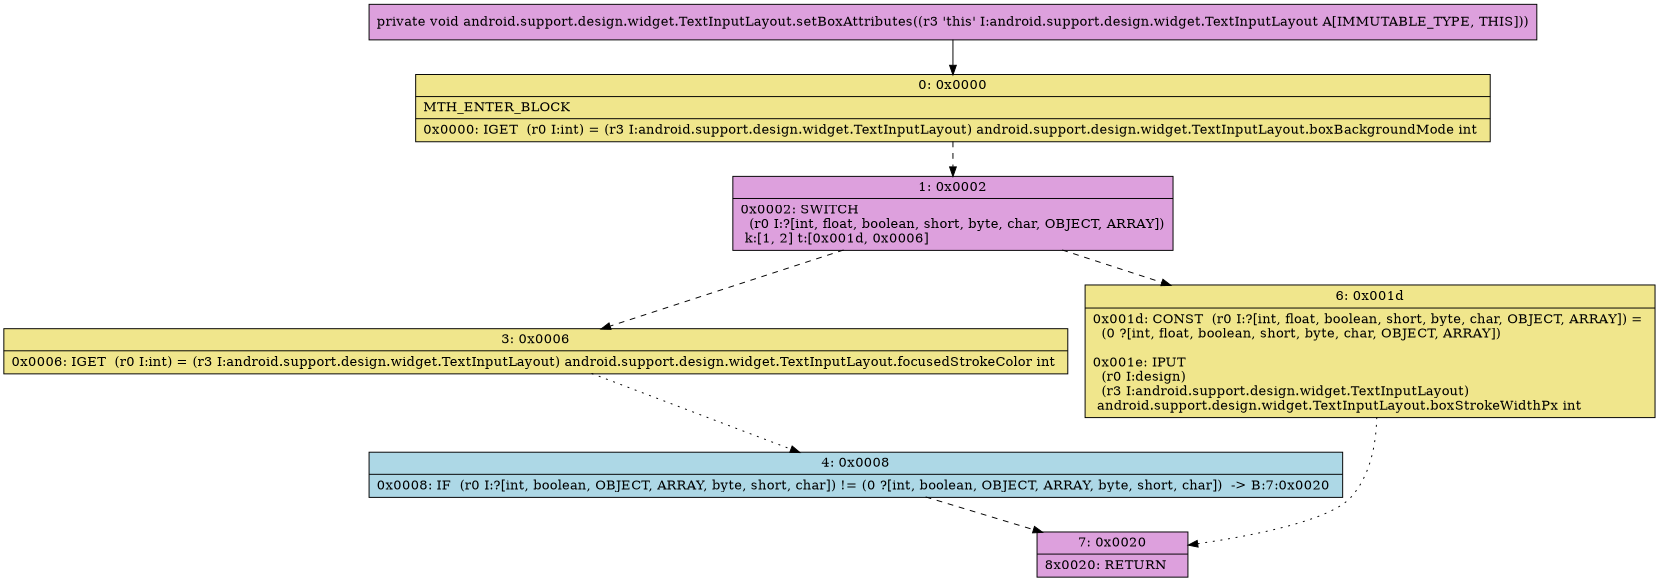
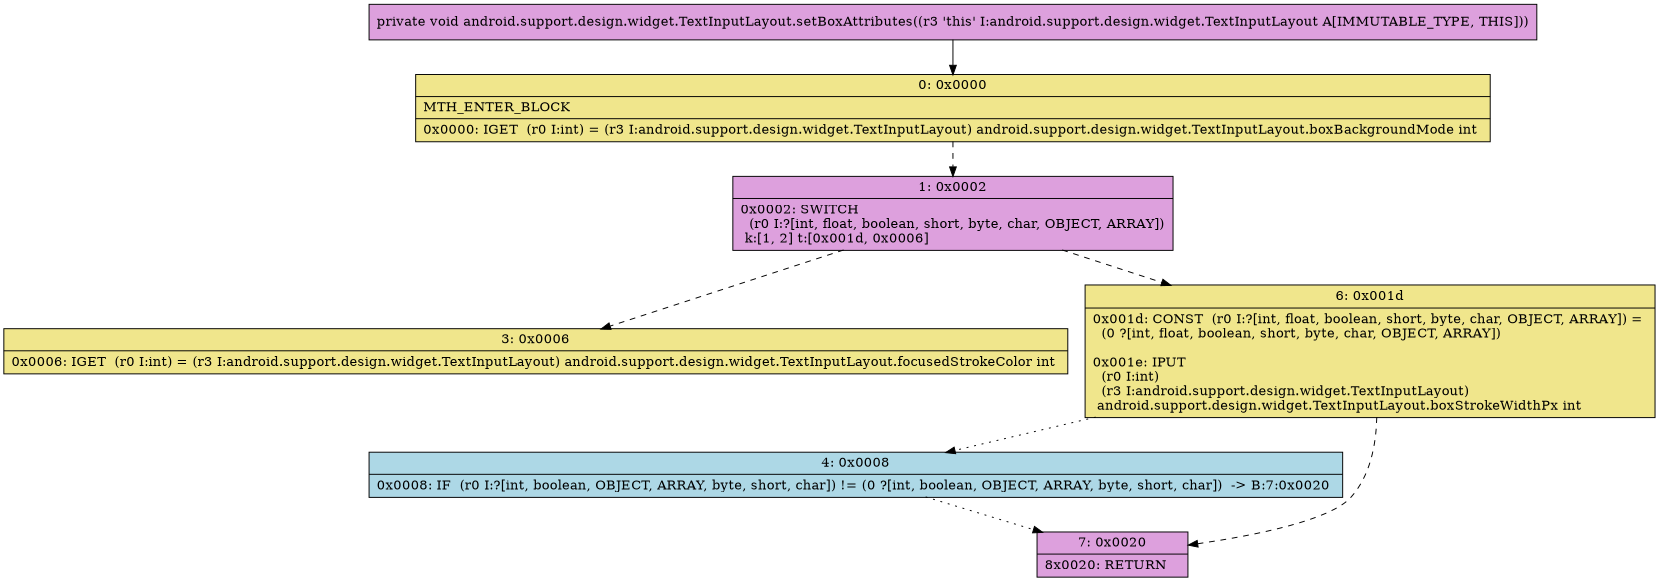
(1139, 377) -> (1126, 377)
(691, 411) -> (1025, 434)
(979, 513) -> (979, 513)
(1318, 516) -> (1318, 516)
